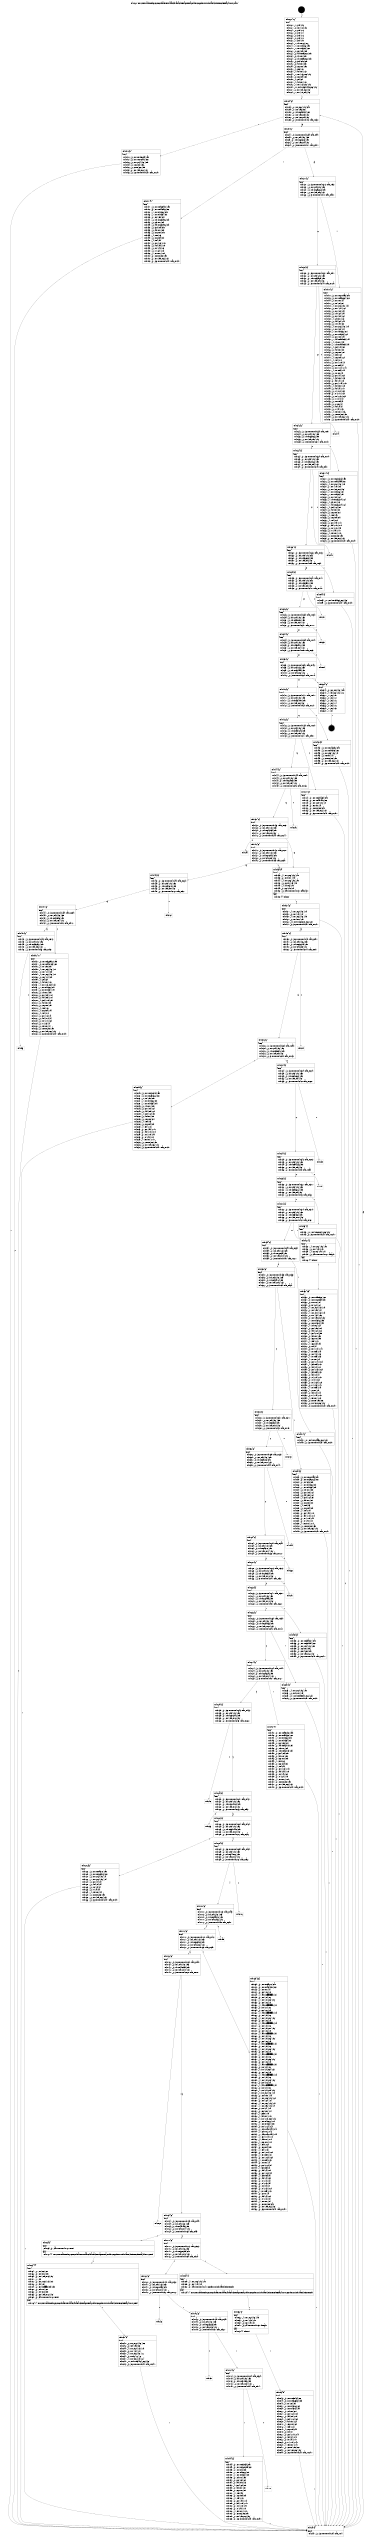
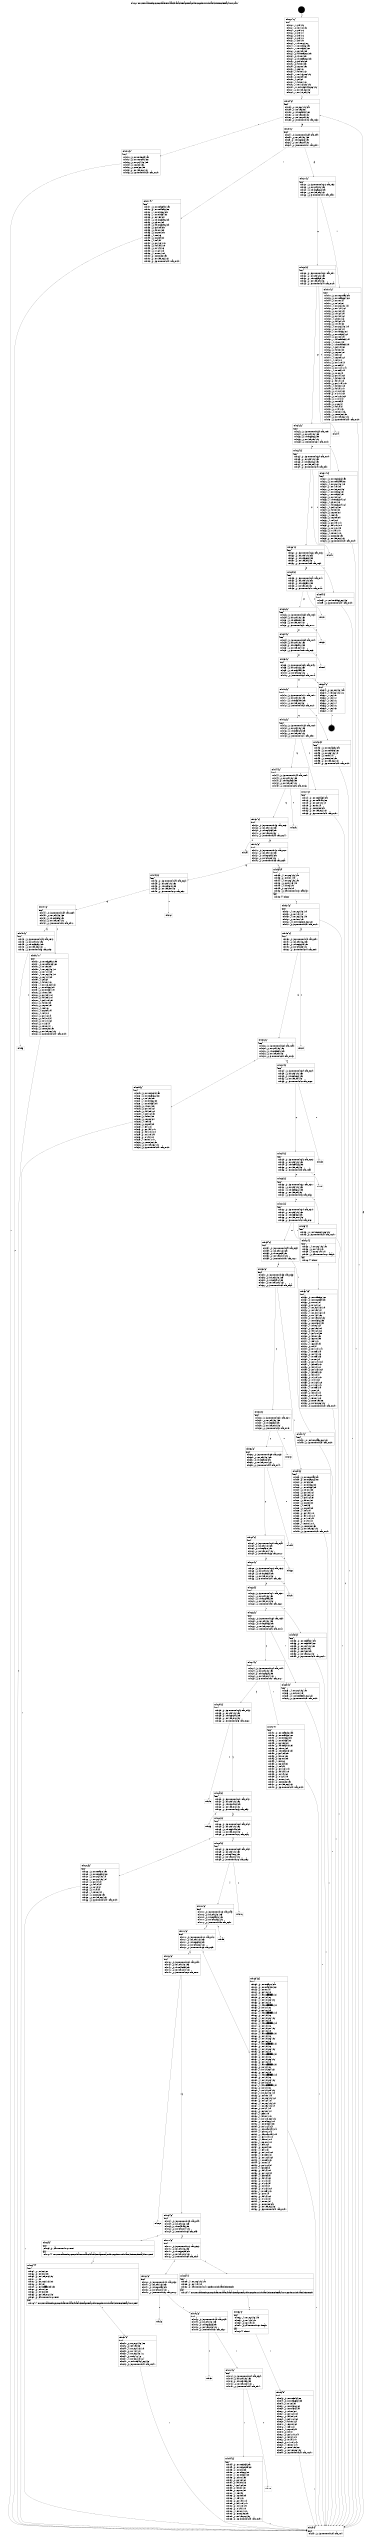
(292, 852) -> (269, 840)
